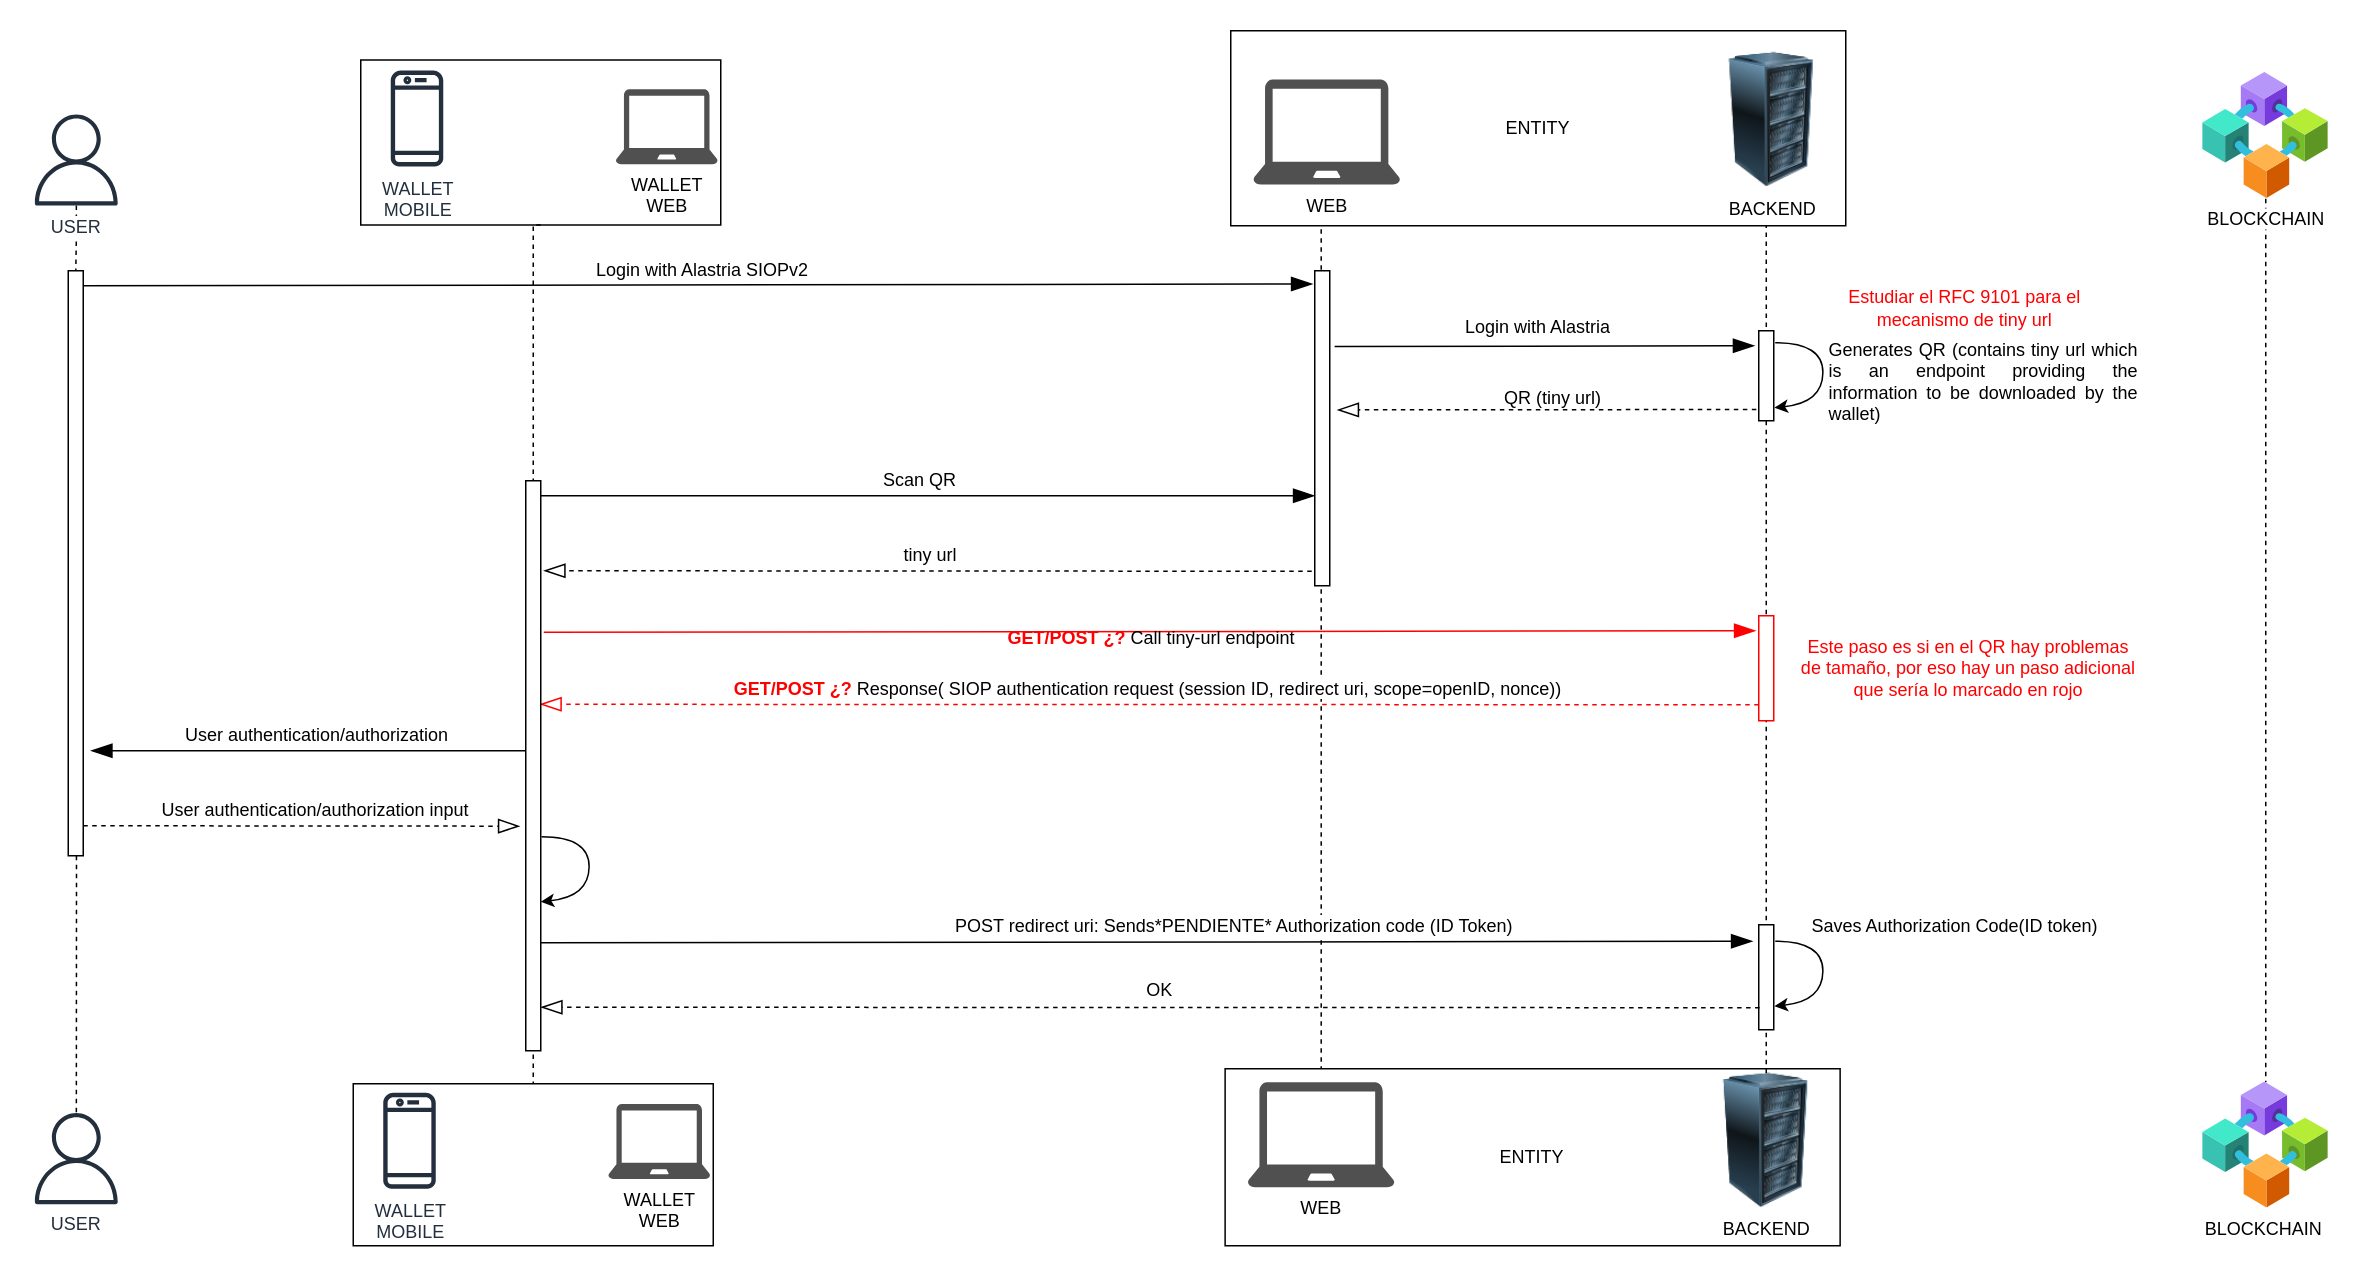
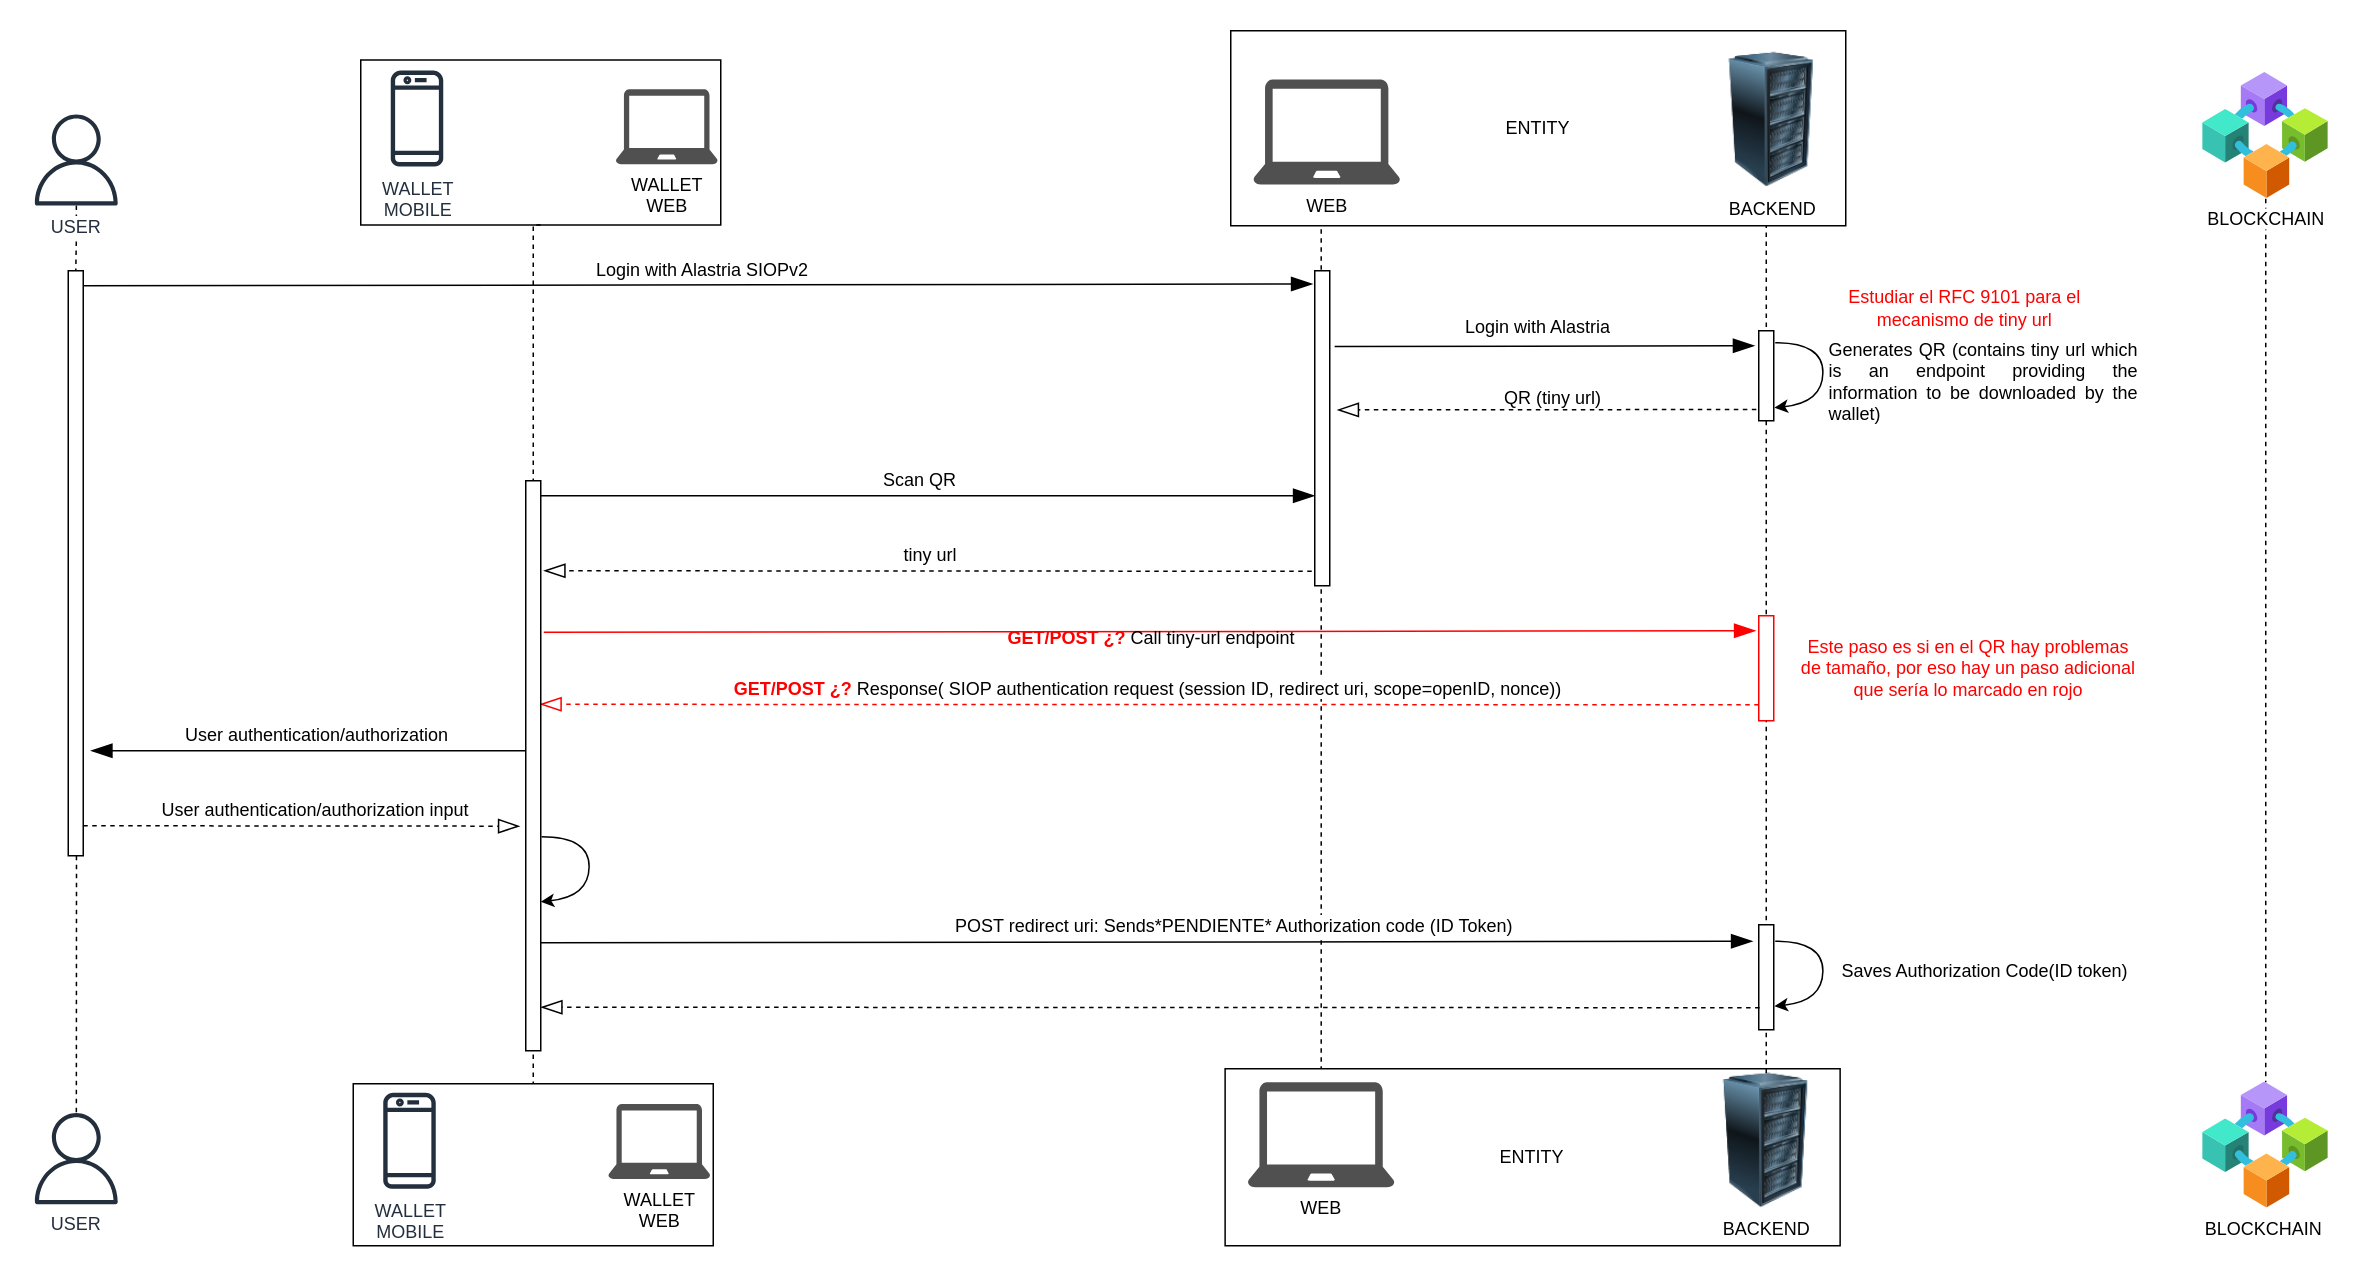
(1955, 926) -> (1985, 971)
(1163, 991) -> none
